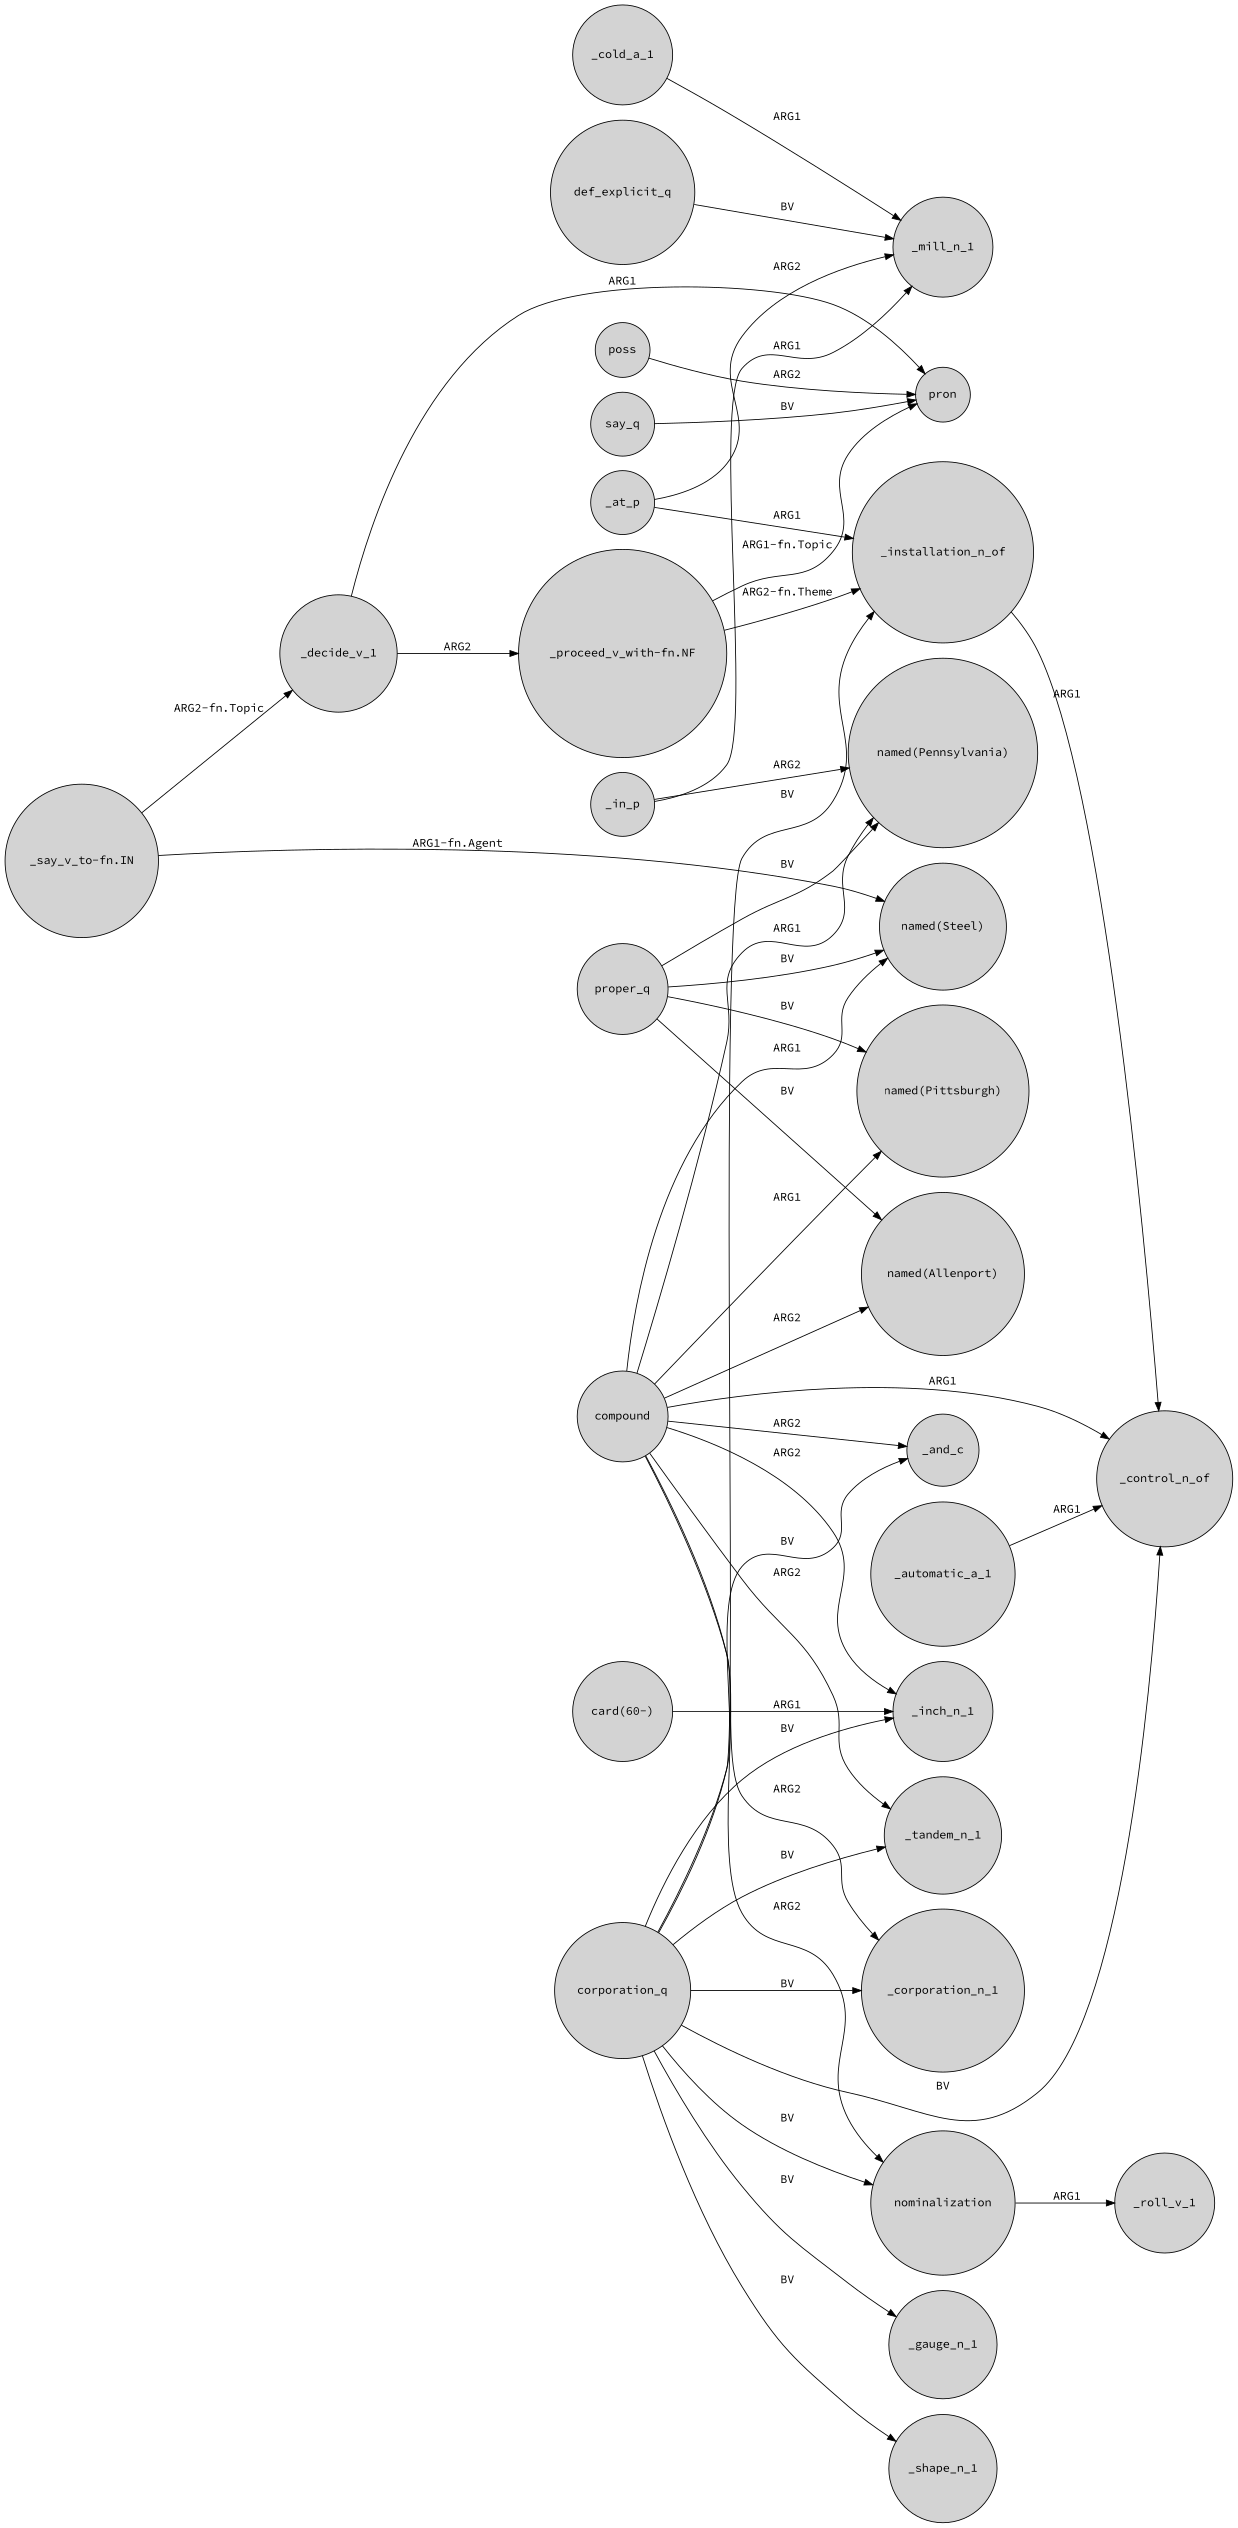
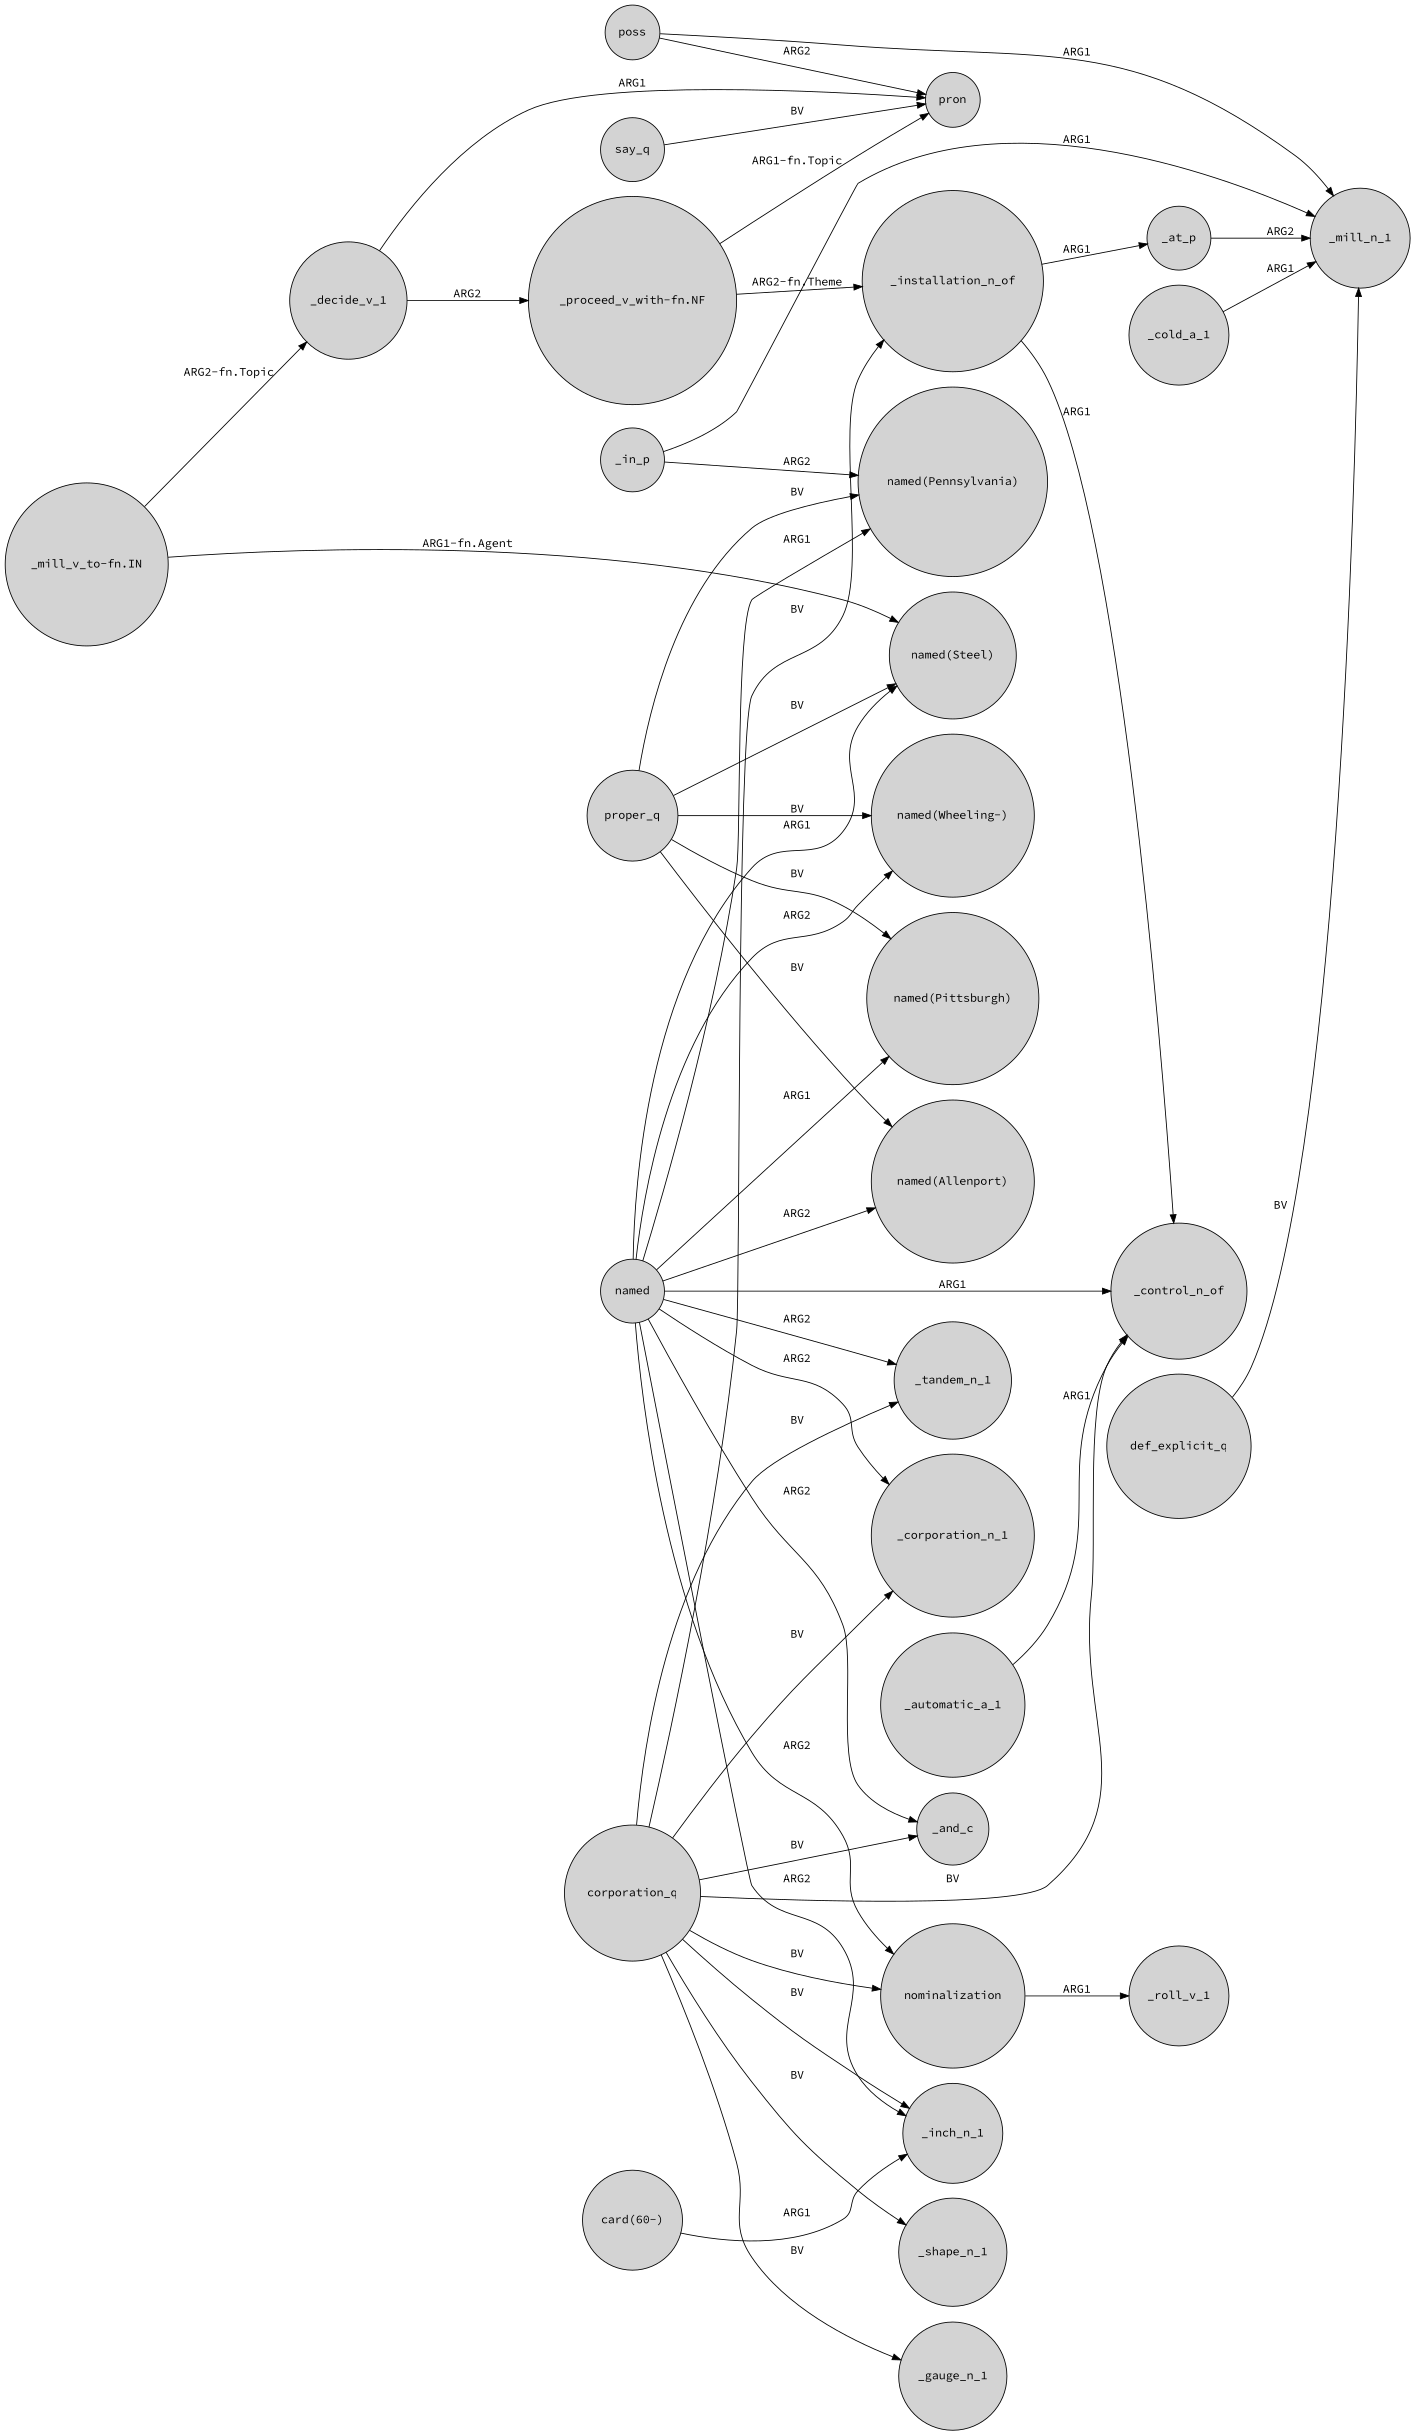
none -> (1012, 54)
(749, 522) -> (1090, 255)
none -> (953, 816)
(82, 861) -> (87, 564)
(623, 1417) -> (633, 1291)
